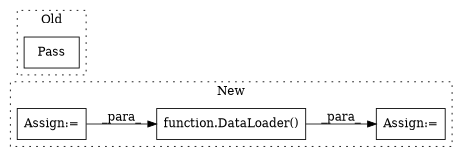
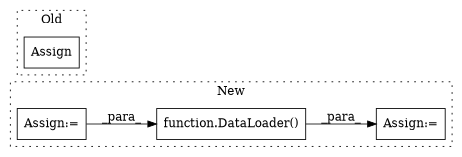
(52, 53) -> (52, 53)
